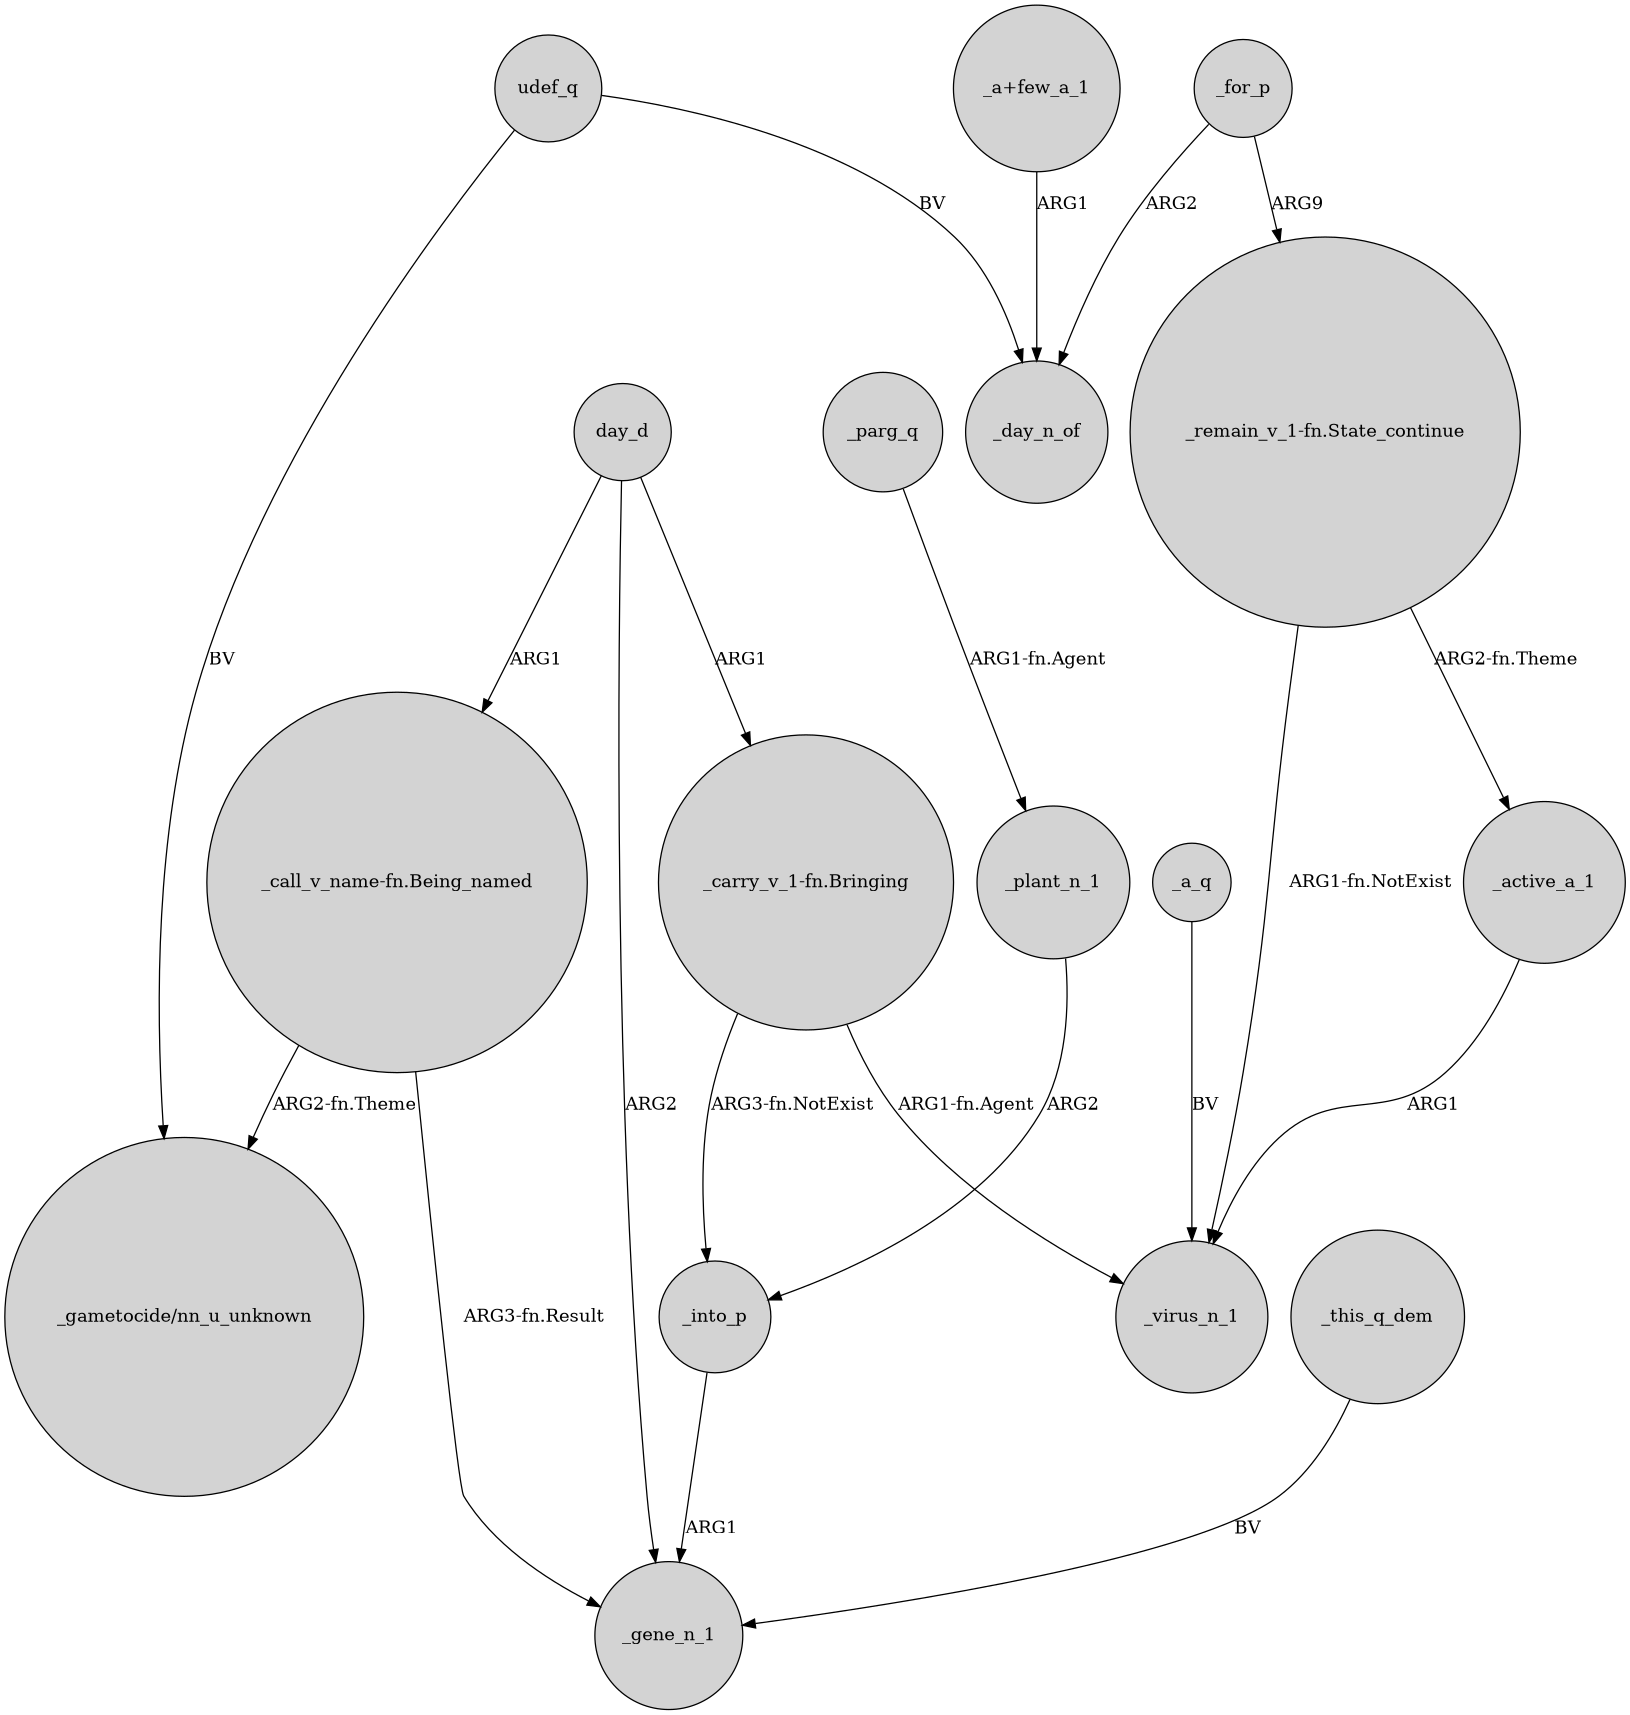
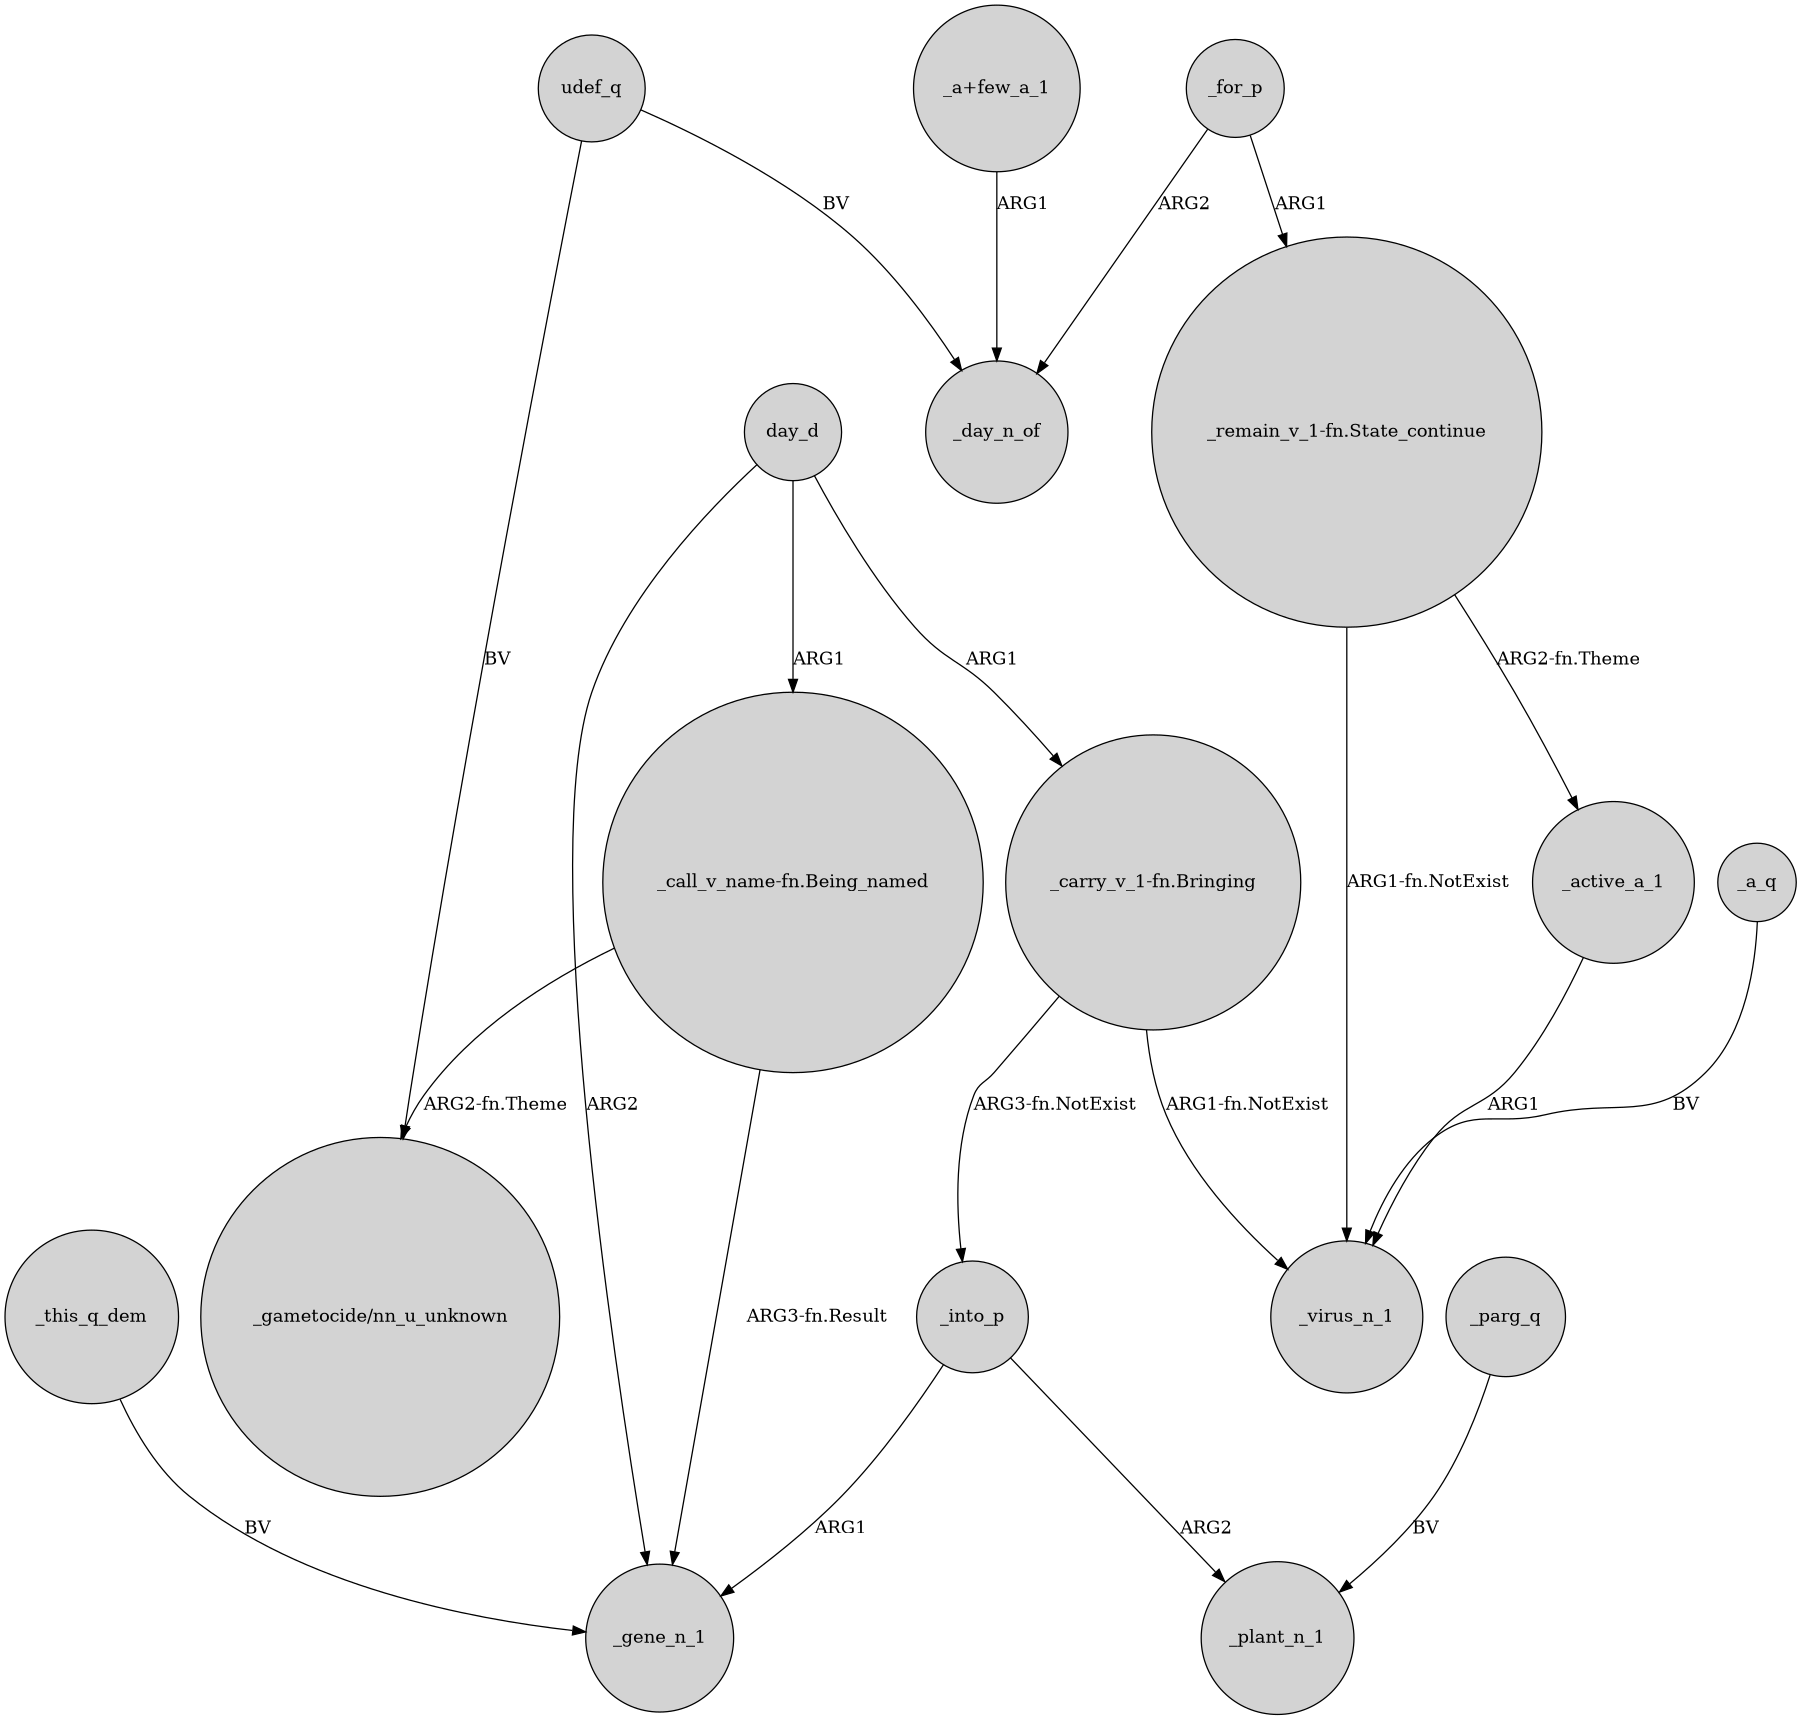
(1298, 204) -> (1301, 204)
(1038, 660) -> (1426, 1529)
(966, 1105) -> (1247, 1105)
(988, 1177) -> (1113, 1465)
